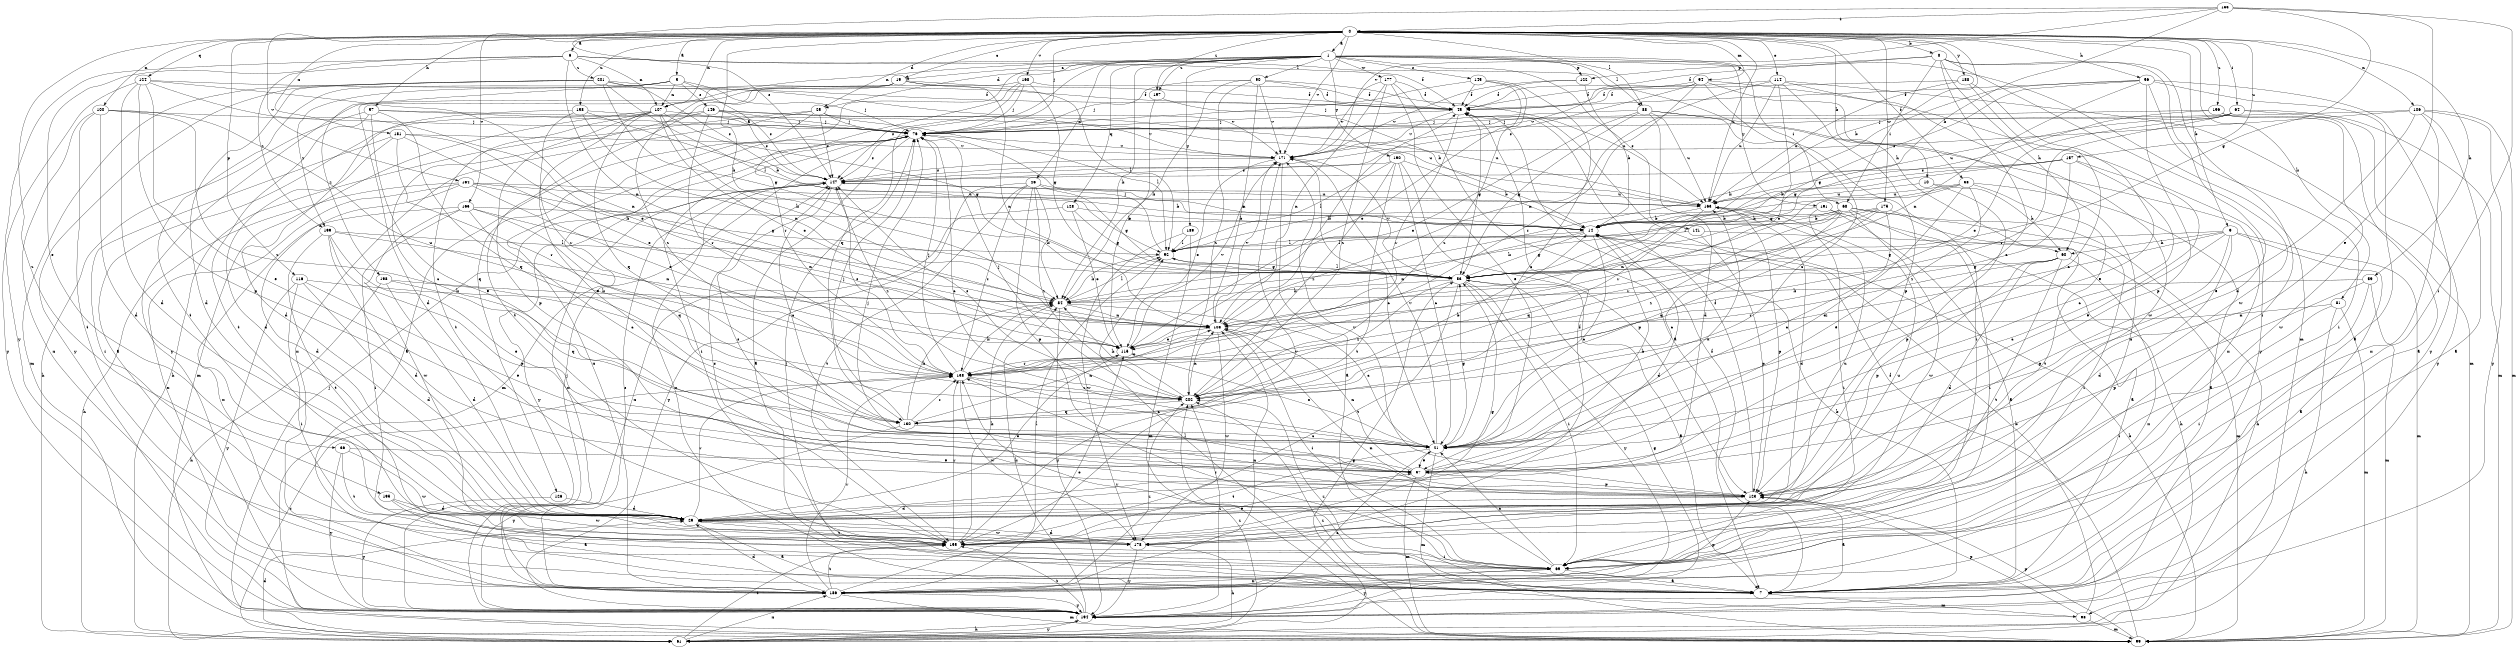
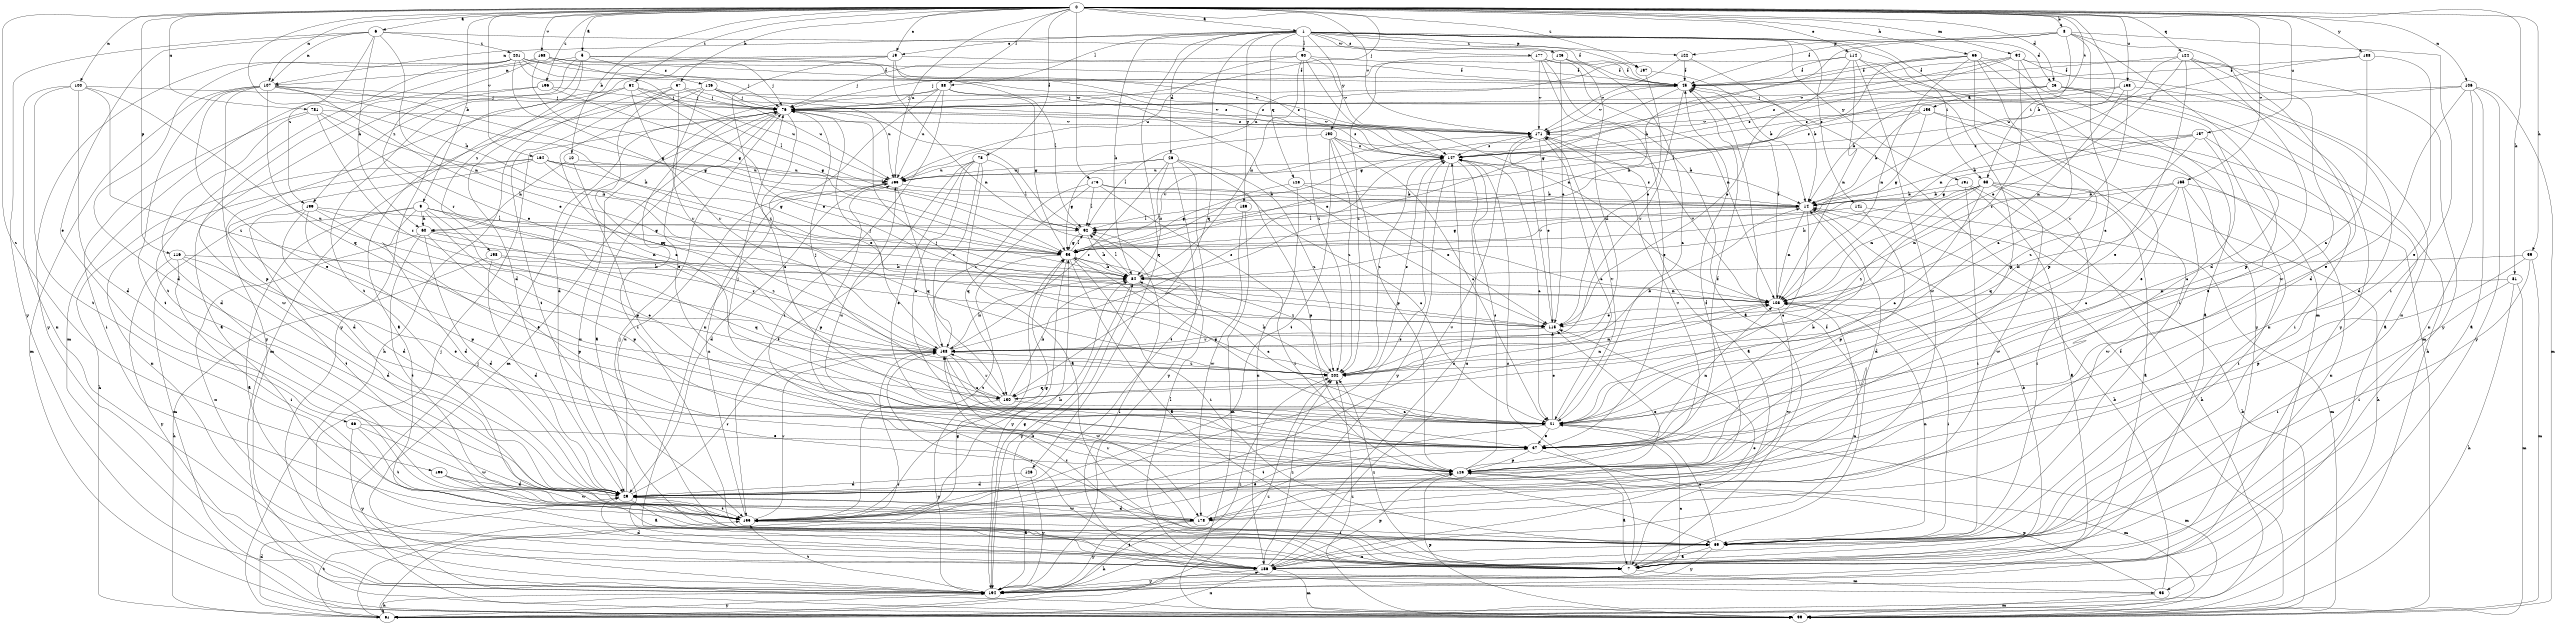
(1789, 20) -> (1683, 10)
(398, 134) -> (315, 110)
(1966, 182) -> (980, 158)
